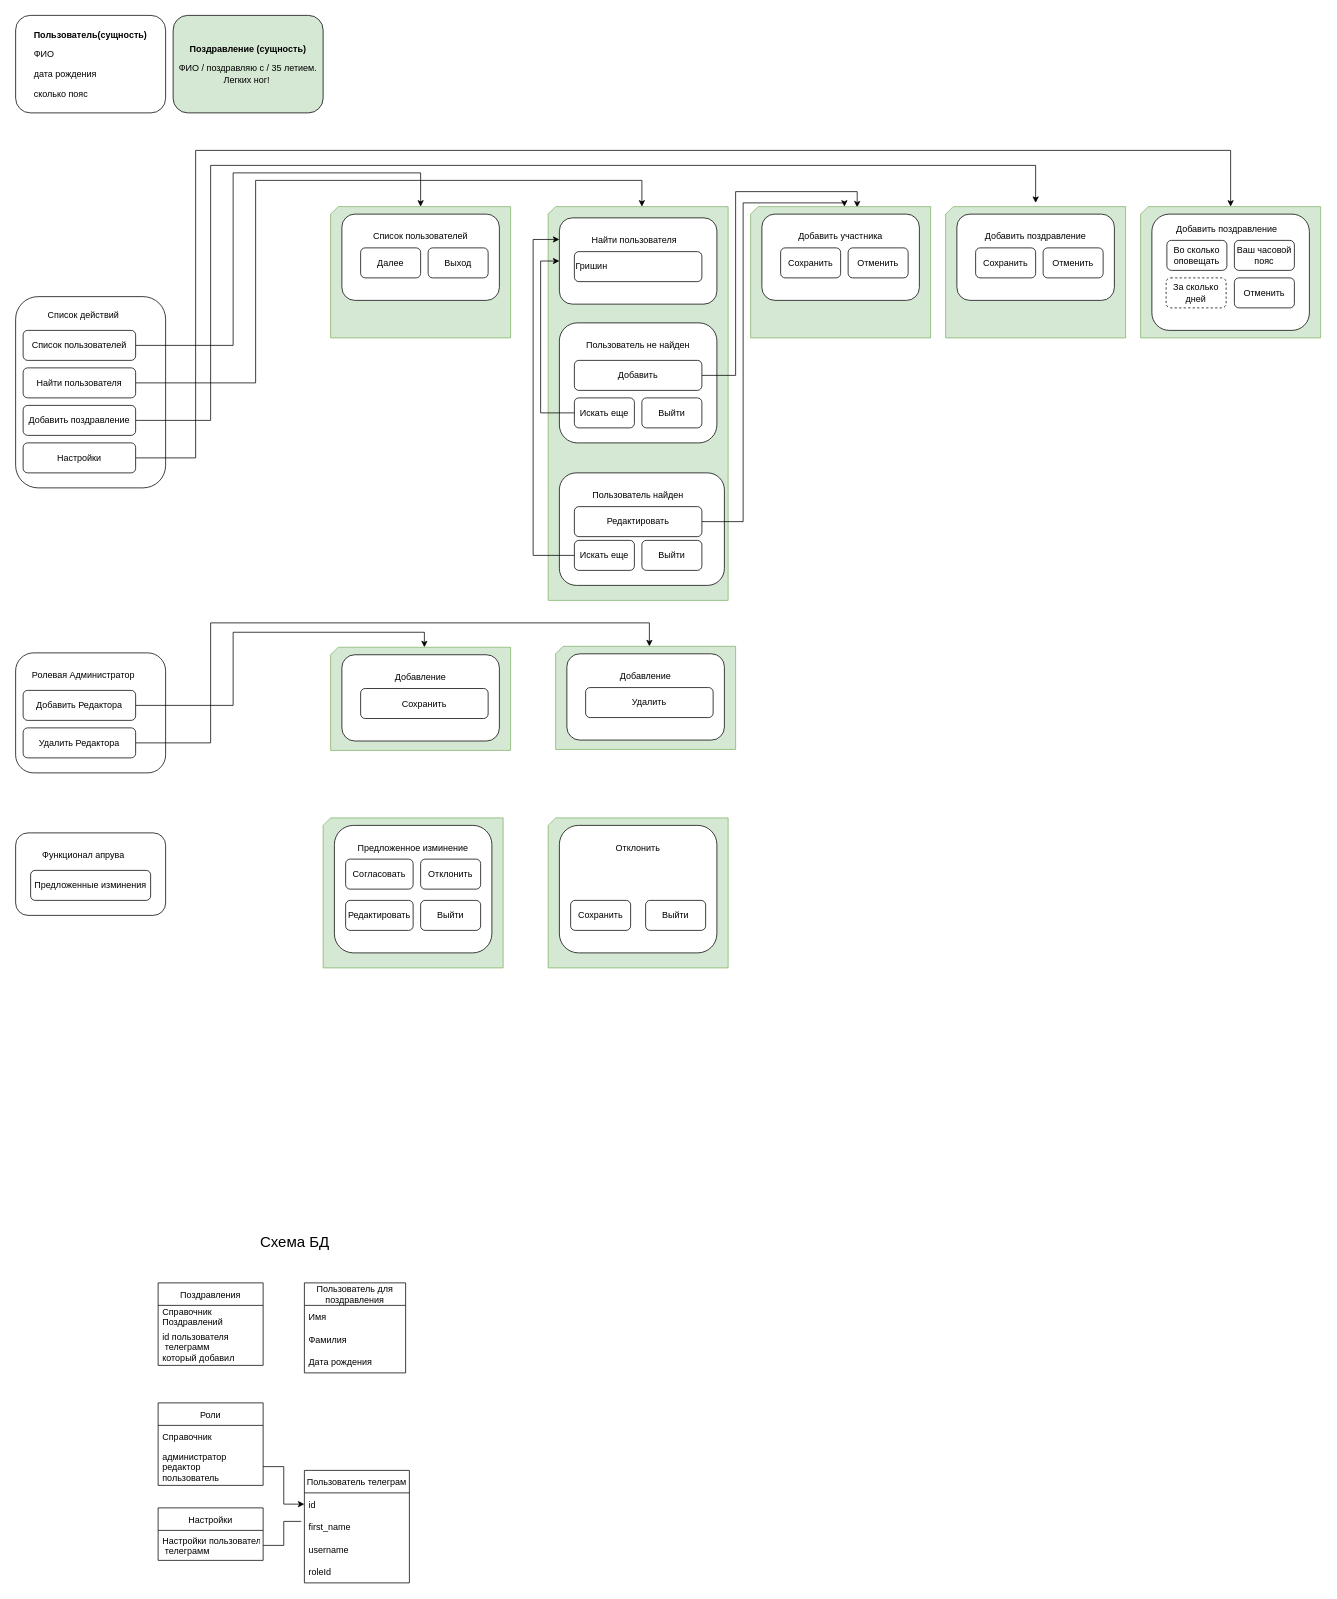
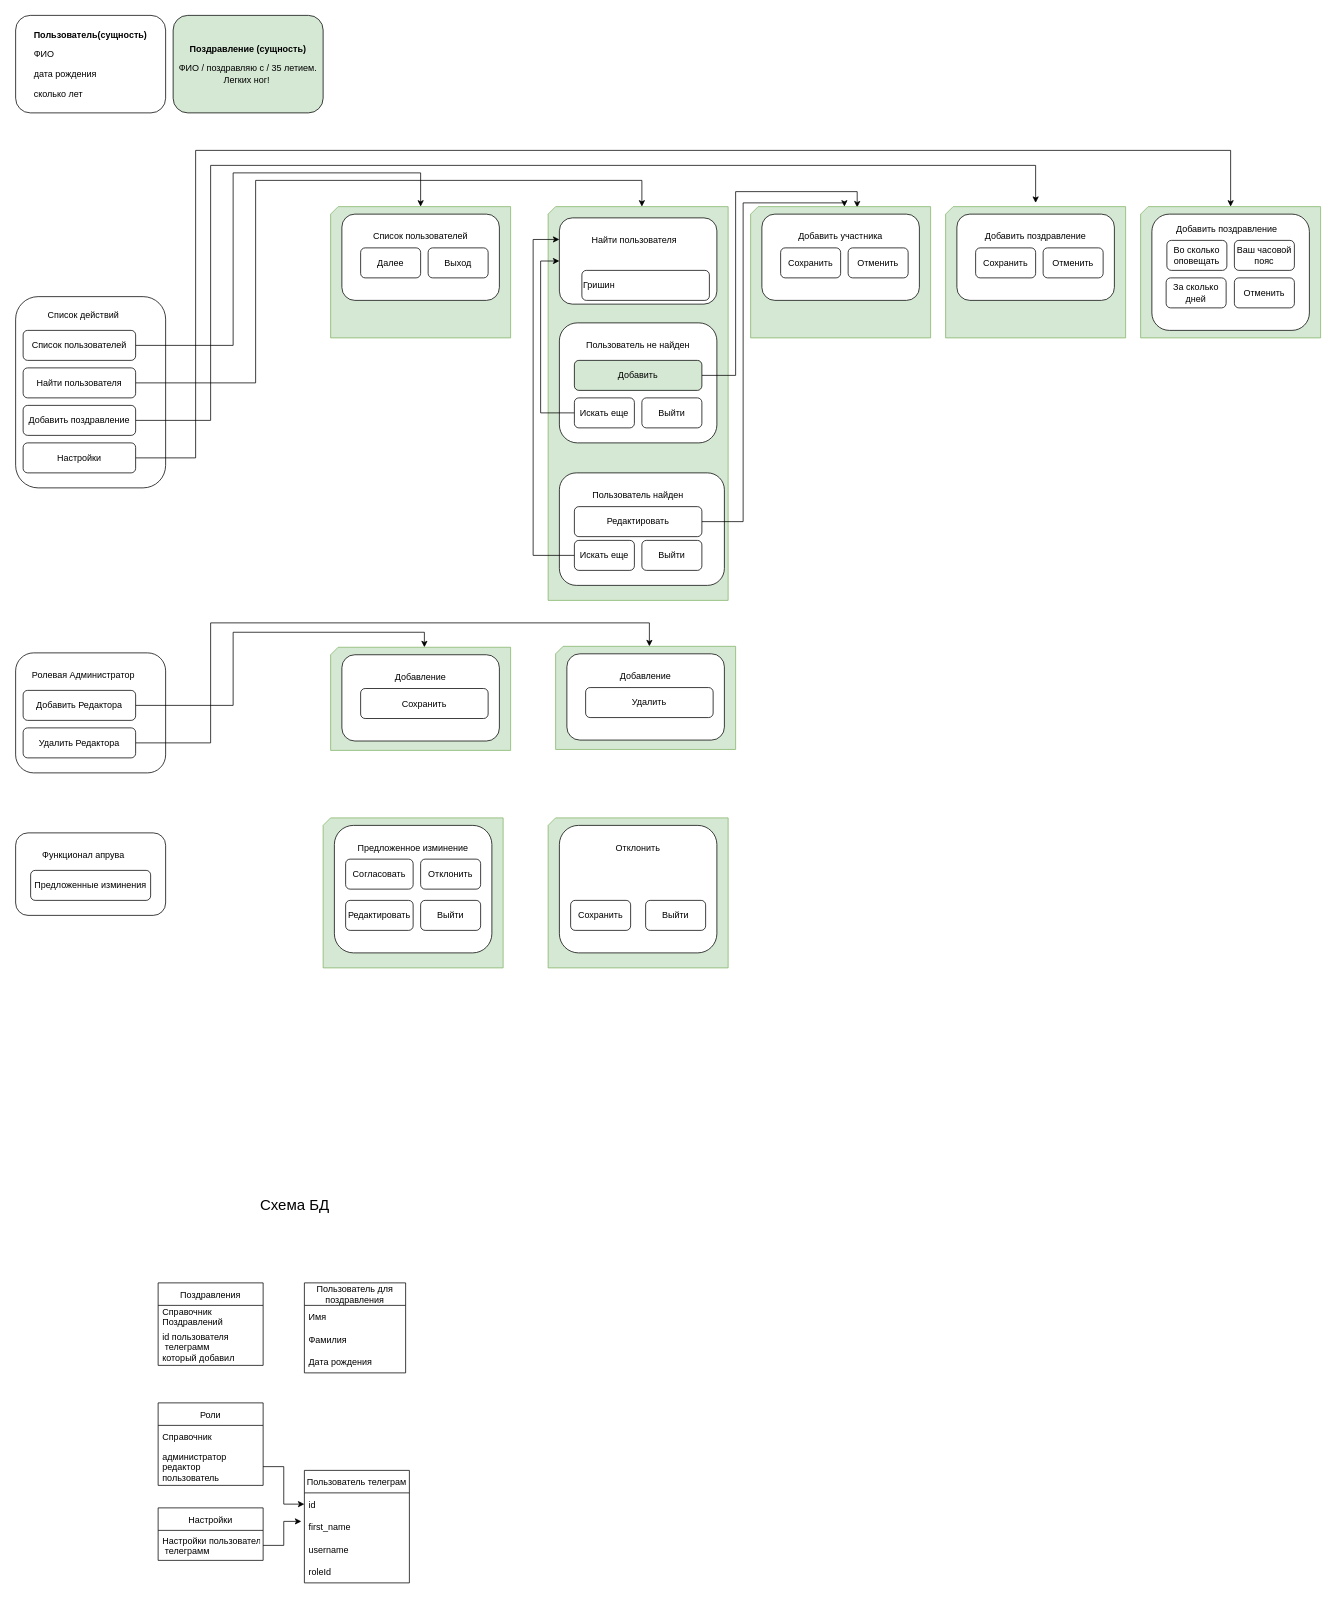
(90, 64) -> (90, 64)
(638, 267) -> (645, 285)
(1196, 293) -> (1196, 293)
(638, 375) -> (638, 375)
(295, 1242) -> (295, 1204)
(296, 1521) -> (294, 1521)
